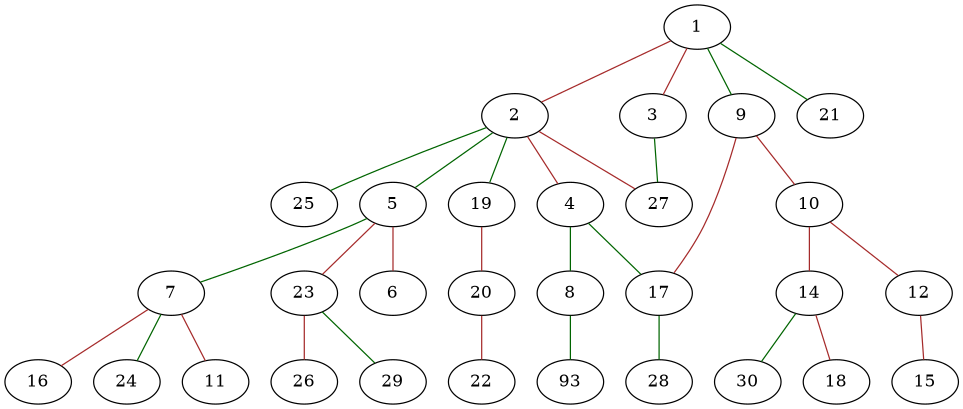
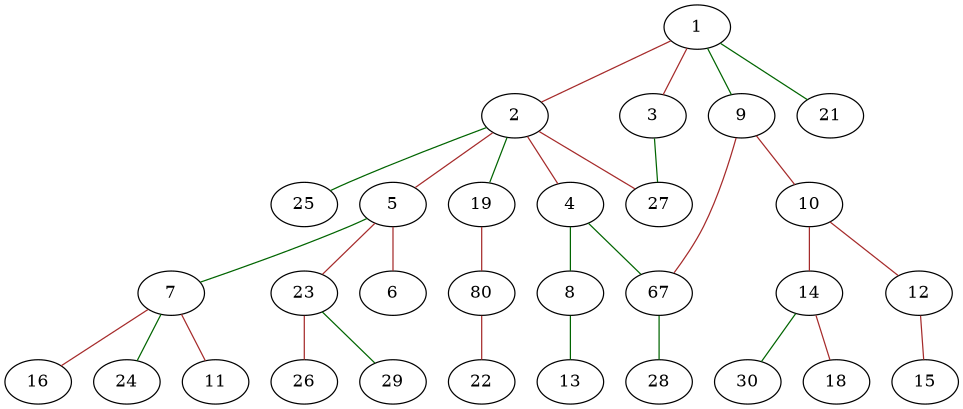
(454, 160) -> (454, 160)
(482, 293) -> (482, 293)
(659, 293) -> (659, 293)
(570, 382) -> (570, 382)
